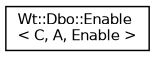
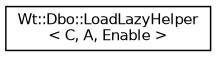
(78, 29) -> (108, 29)
